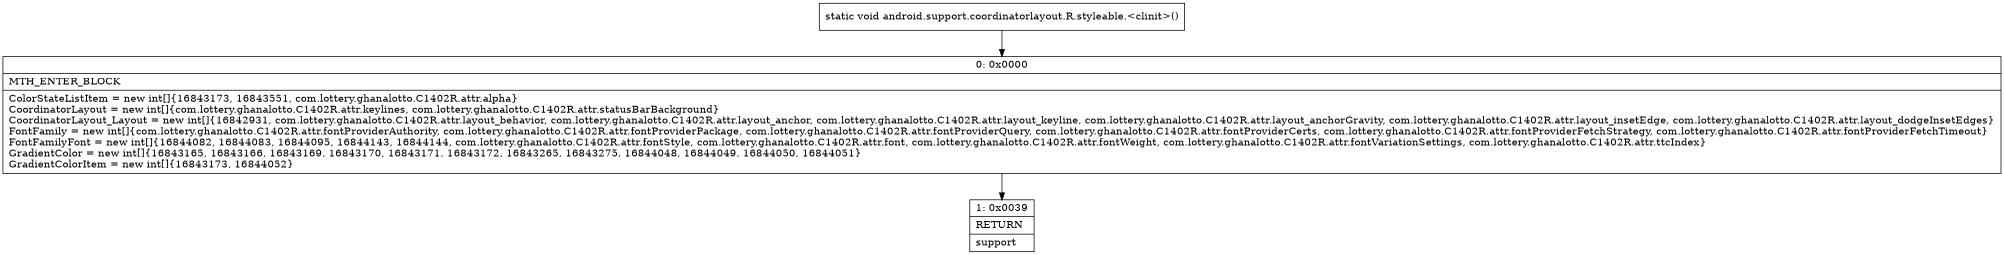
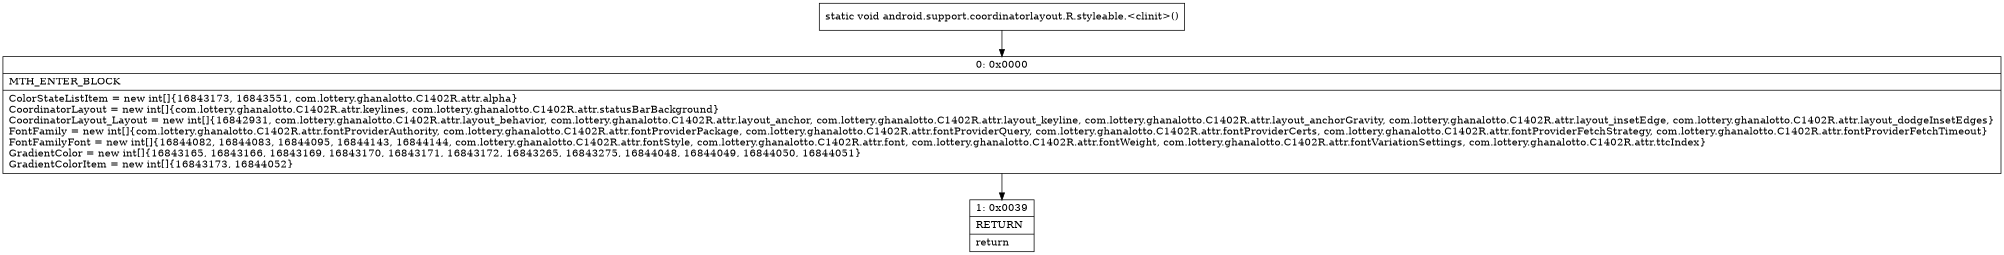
(996, 243) -> (992, 243)
